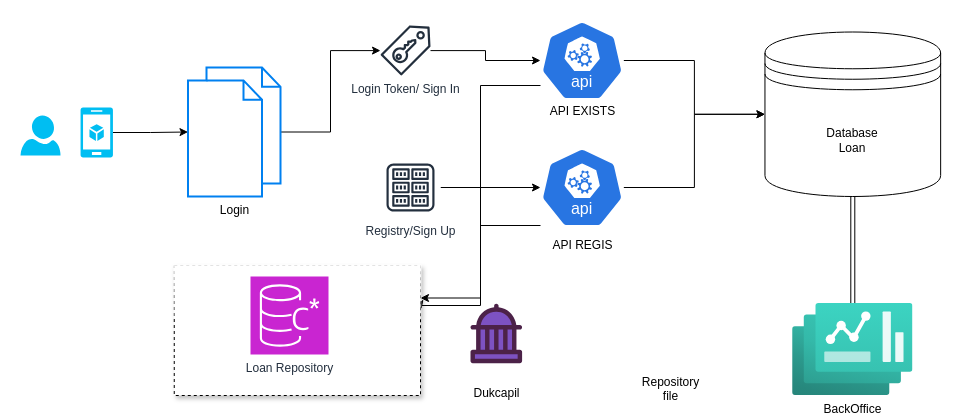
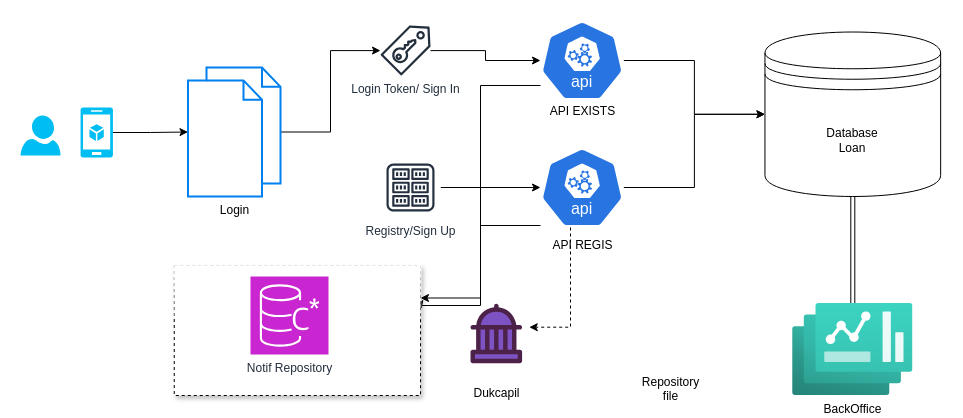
none -> (571, 305)
(290, 369) -> (290, 369)
